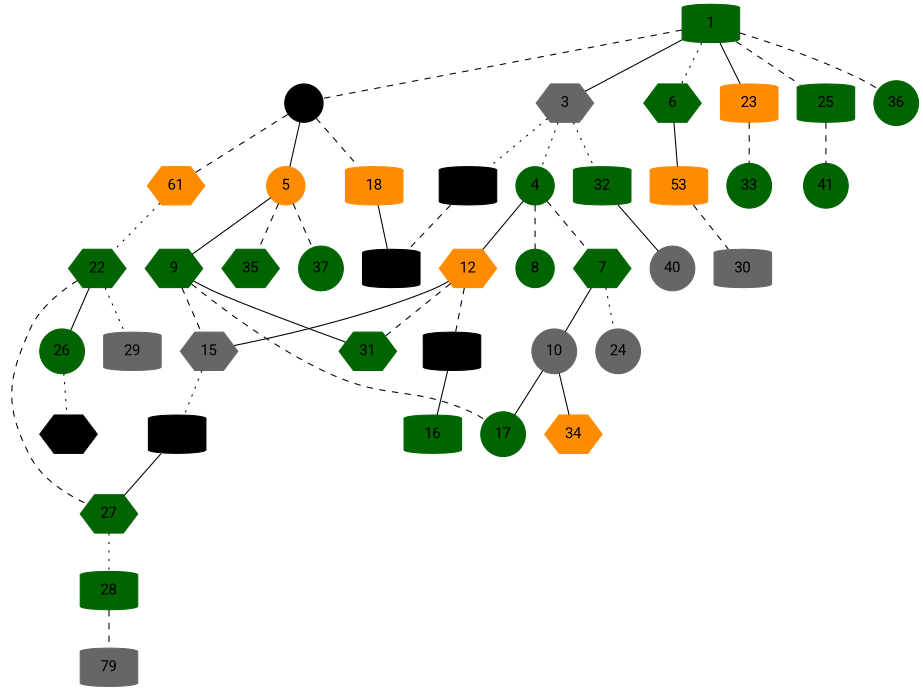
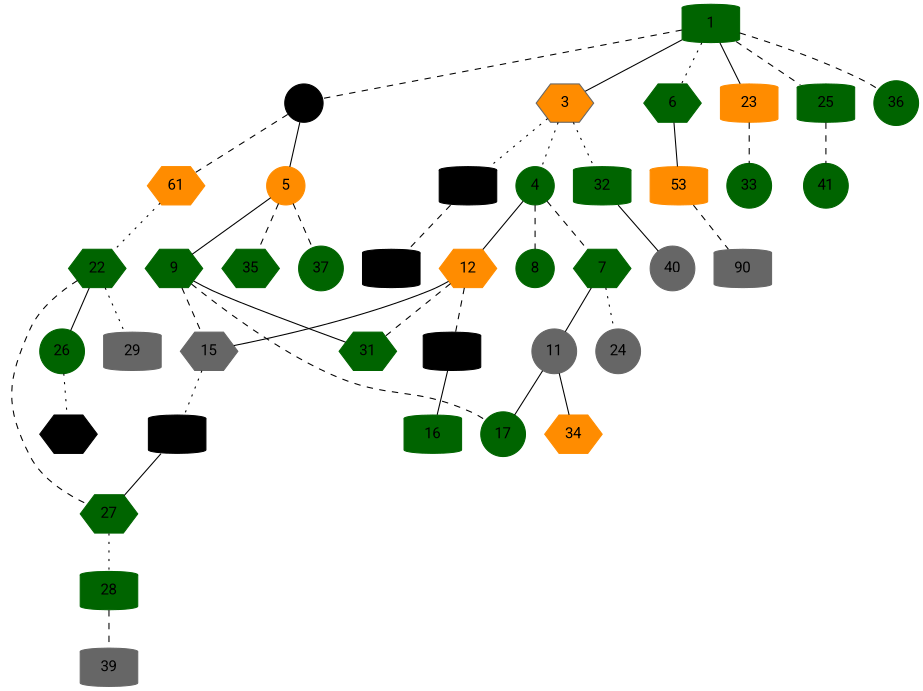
(565, 103) -> (565, 103)
(374, 186) -> none
(743, 268) -> (743, 268)
(554, 351) -> (554, 351)
(109, 667) -> (109, 667)
